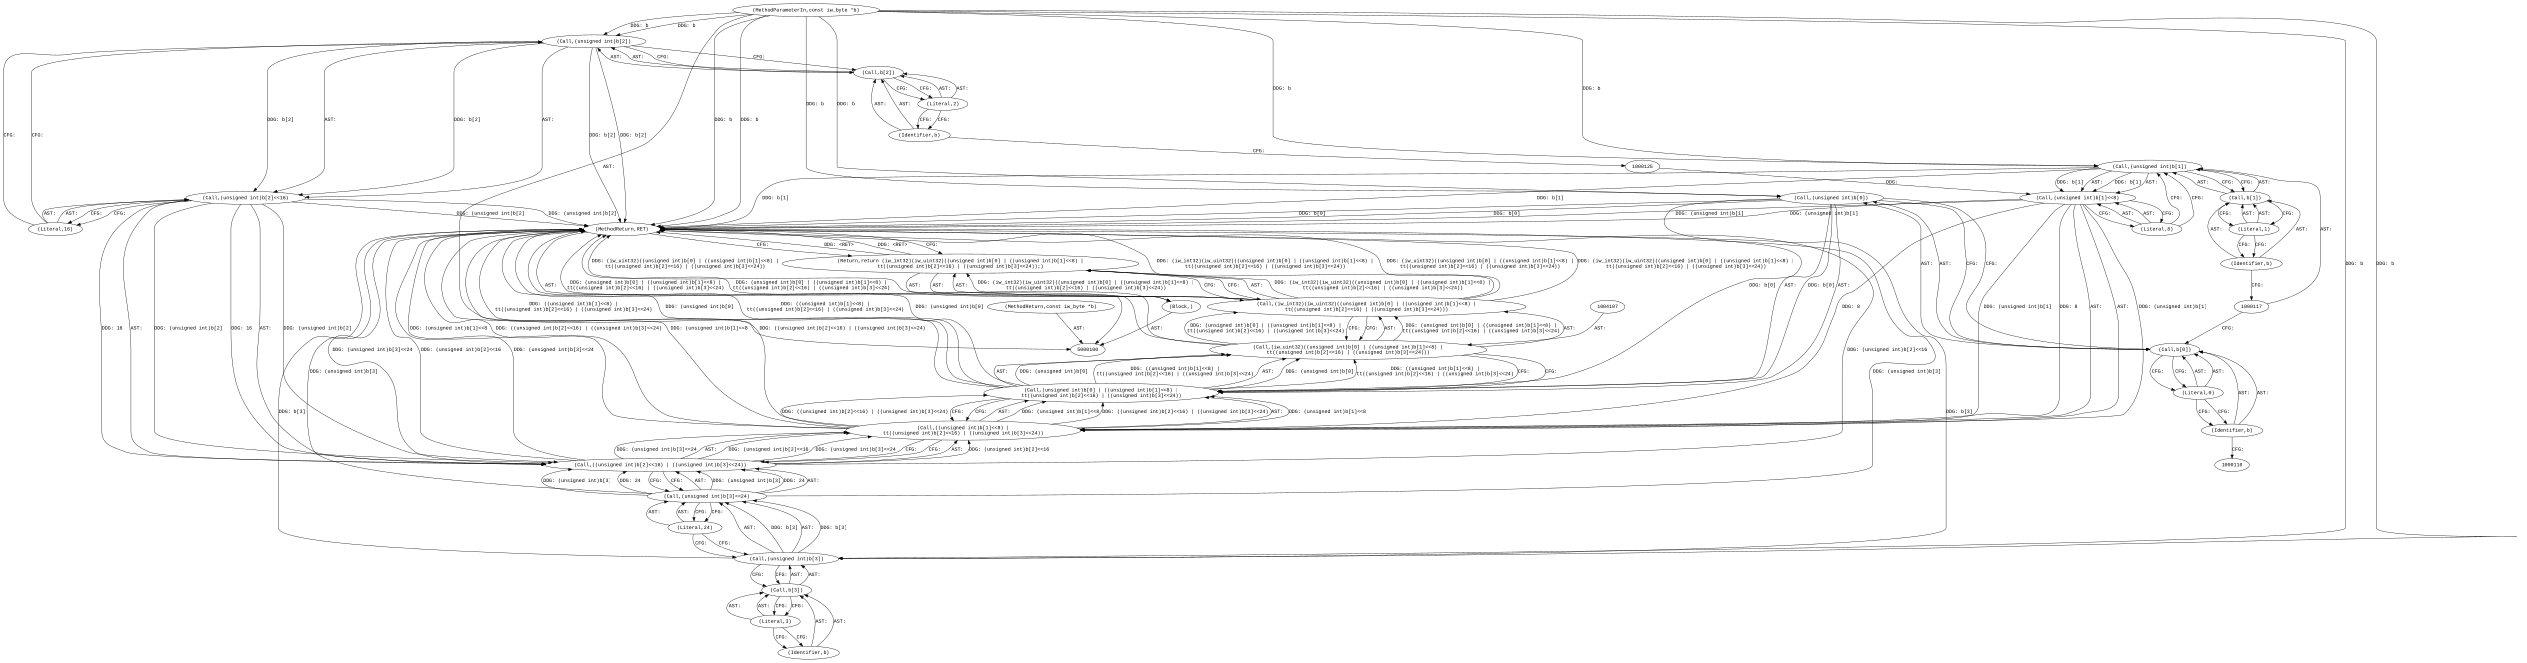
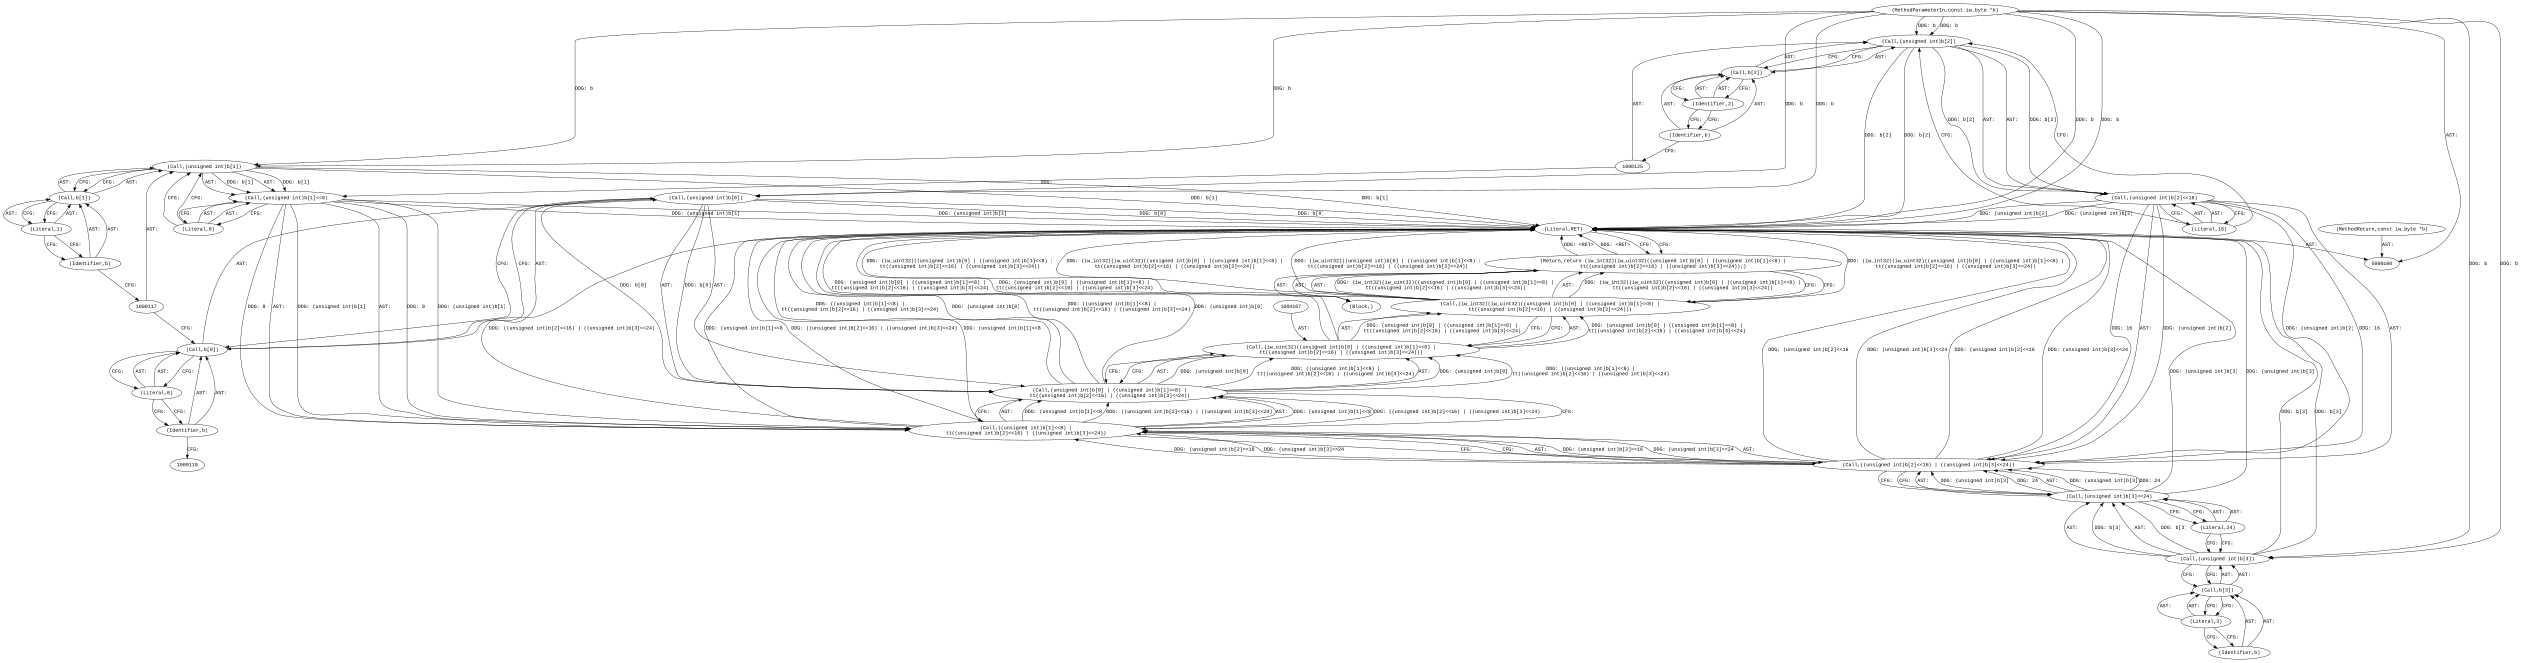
none -> (1702, 51)
(943, 104) -> (1713, 104)
(622, 229) -> (1564, 229)
(1137, 330) -> none
